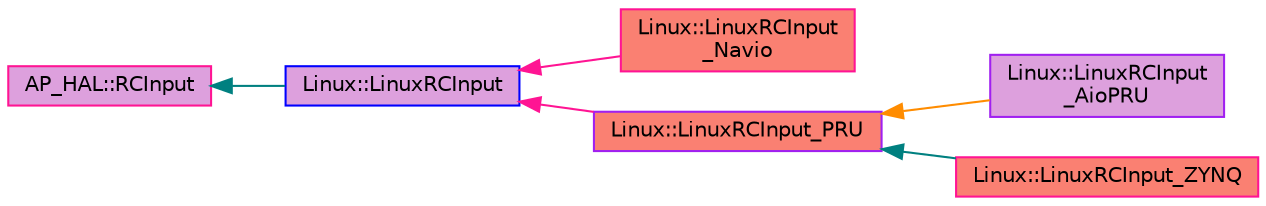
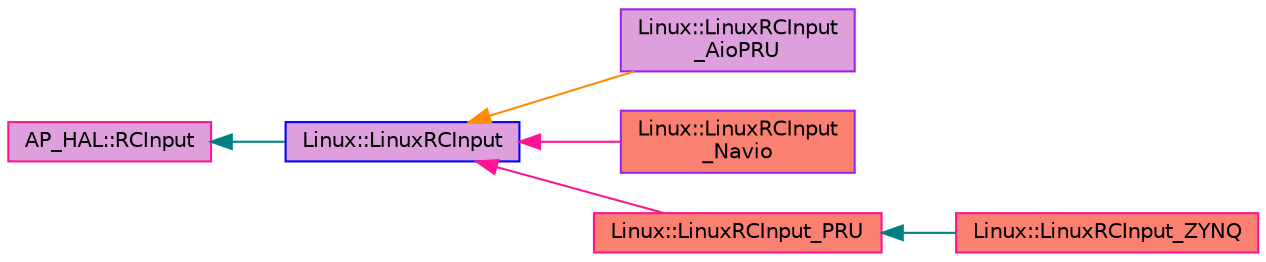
(738, 40) -> (738, 142)
(946, 106) -> (562, 94)
(738, 131) -> (738, 233)
